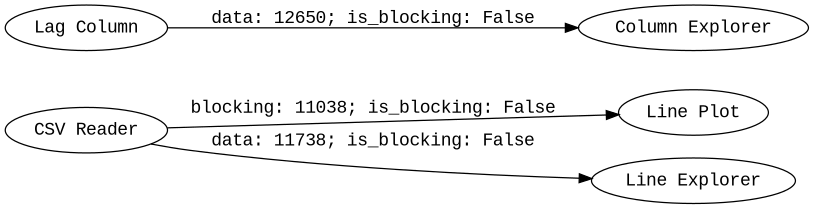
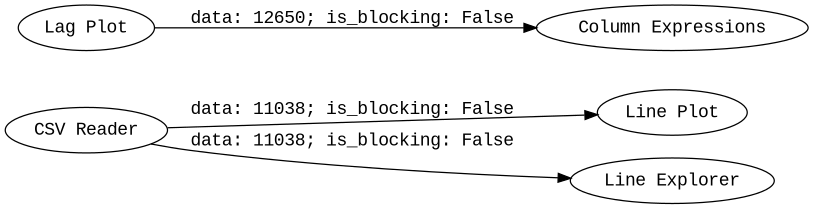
(86, 28) -> (86, 28)
(693, 28) -> (672, 28)
(373, 108) -> (352, 109)
(373, 141) -> (352, 141)
